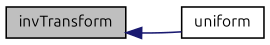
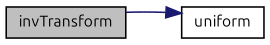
(162, 33) -> (146, 12)
